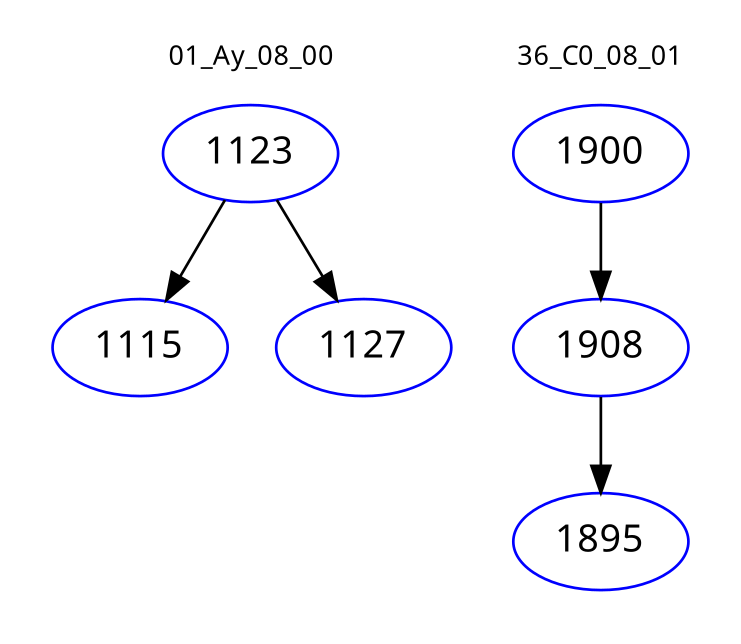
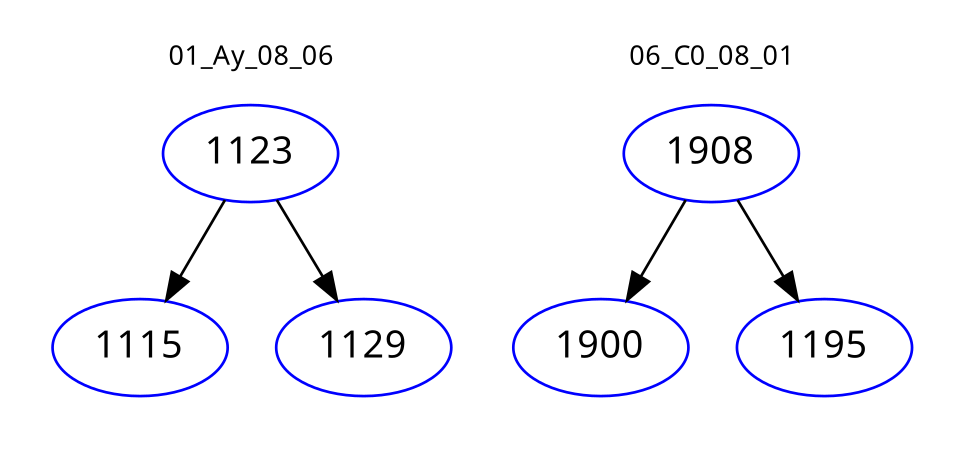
(252, 58) -> (252, 58)
(601, 58) -> (713, 58)
(601, 237) -> (663, 238)
(364, 348) -> (364, 348)
(601, 542) -> (825, 348)
